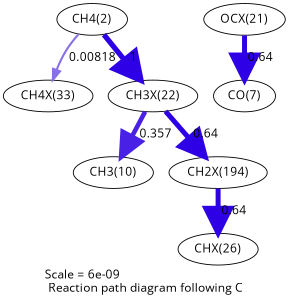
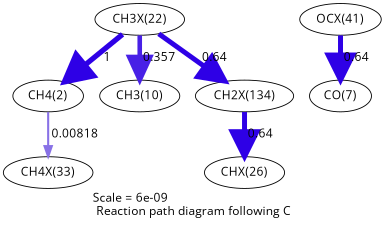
(245, 19) -> (341, 19)
(114, 47) -> (104, 50)
(218, 173) -> (245, 96)
